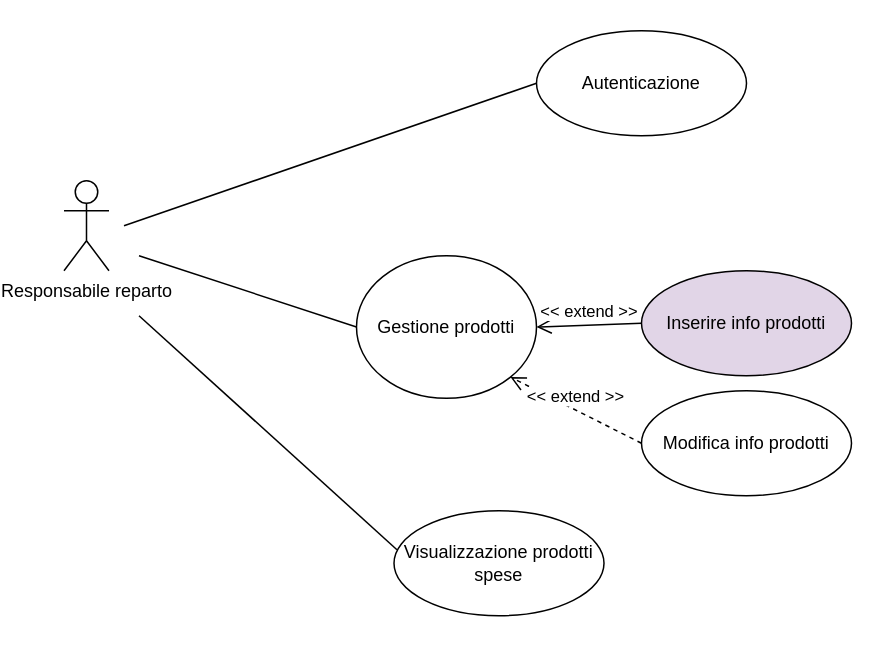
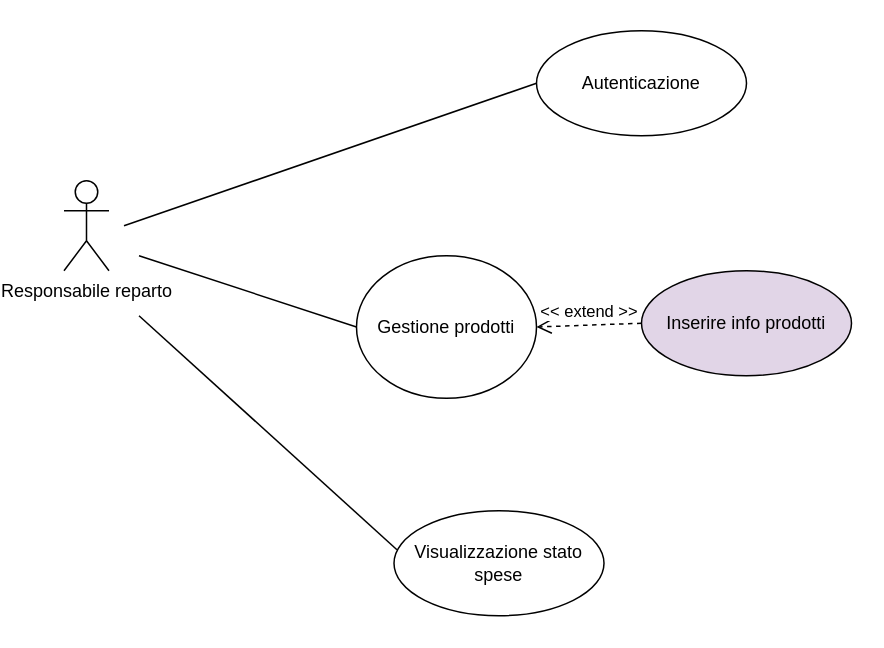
(590, 325) -> (590, 325)
(606, 426) -> none
(746, 443) -> none
(499, 563) -> (499, 563)
